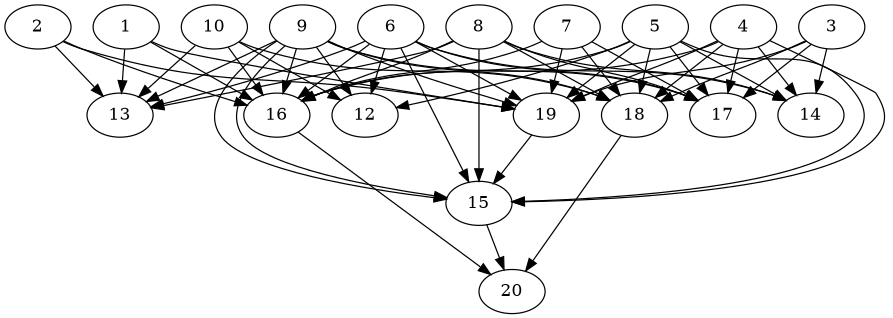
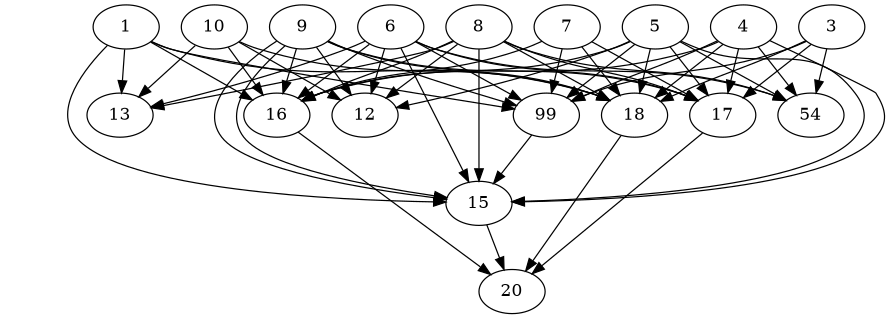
(38, 27) -> none
none -> (427, 67)
(217, 68) -> none
none -> (374, 71)
(546, 115) -> (546, 115)
(811, 115) -> (811, 115)
none -> (197, 183)
none -> (614, 206)
